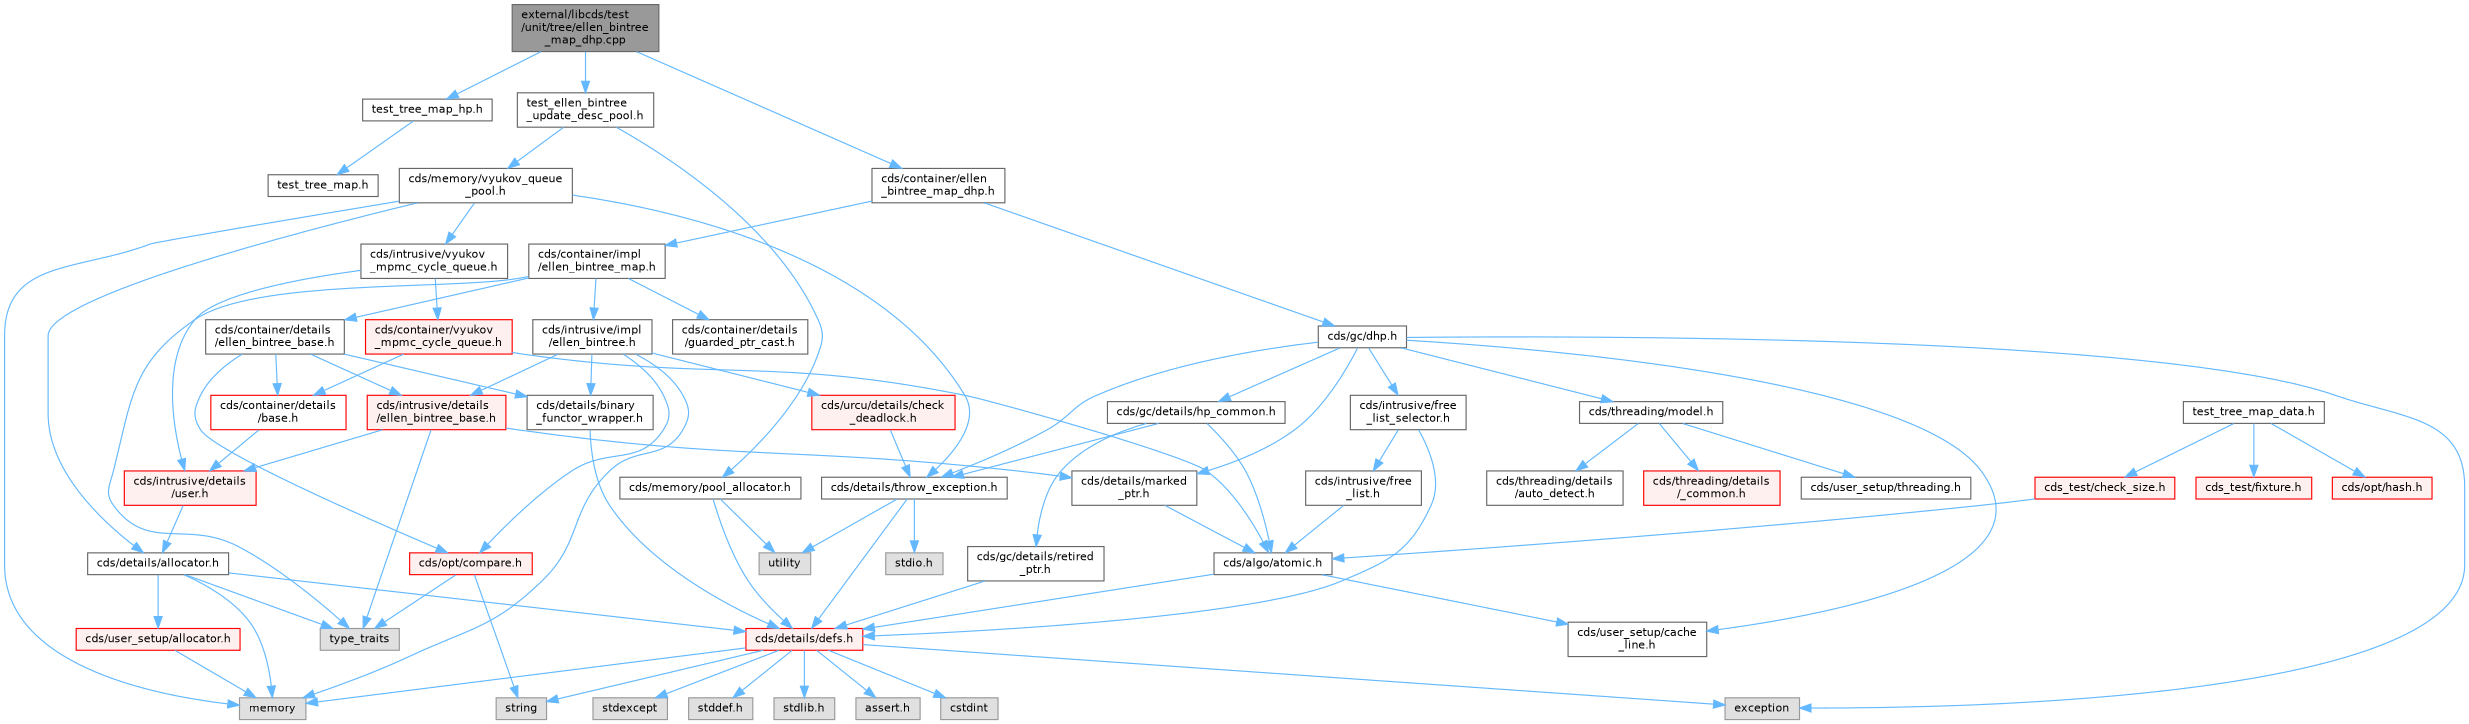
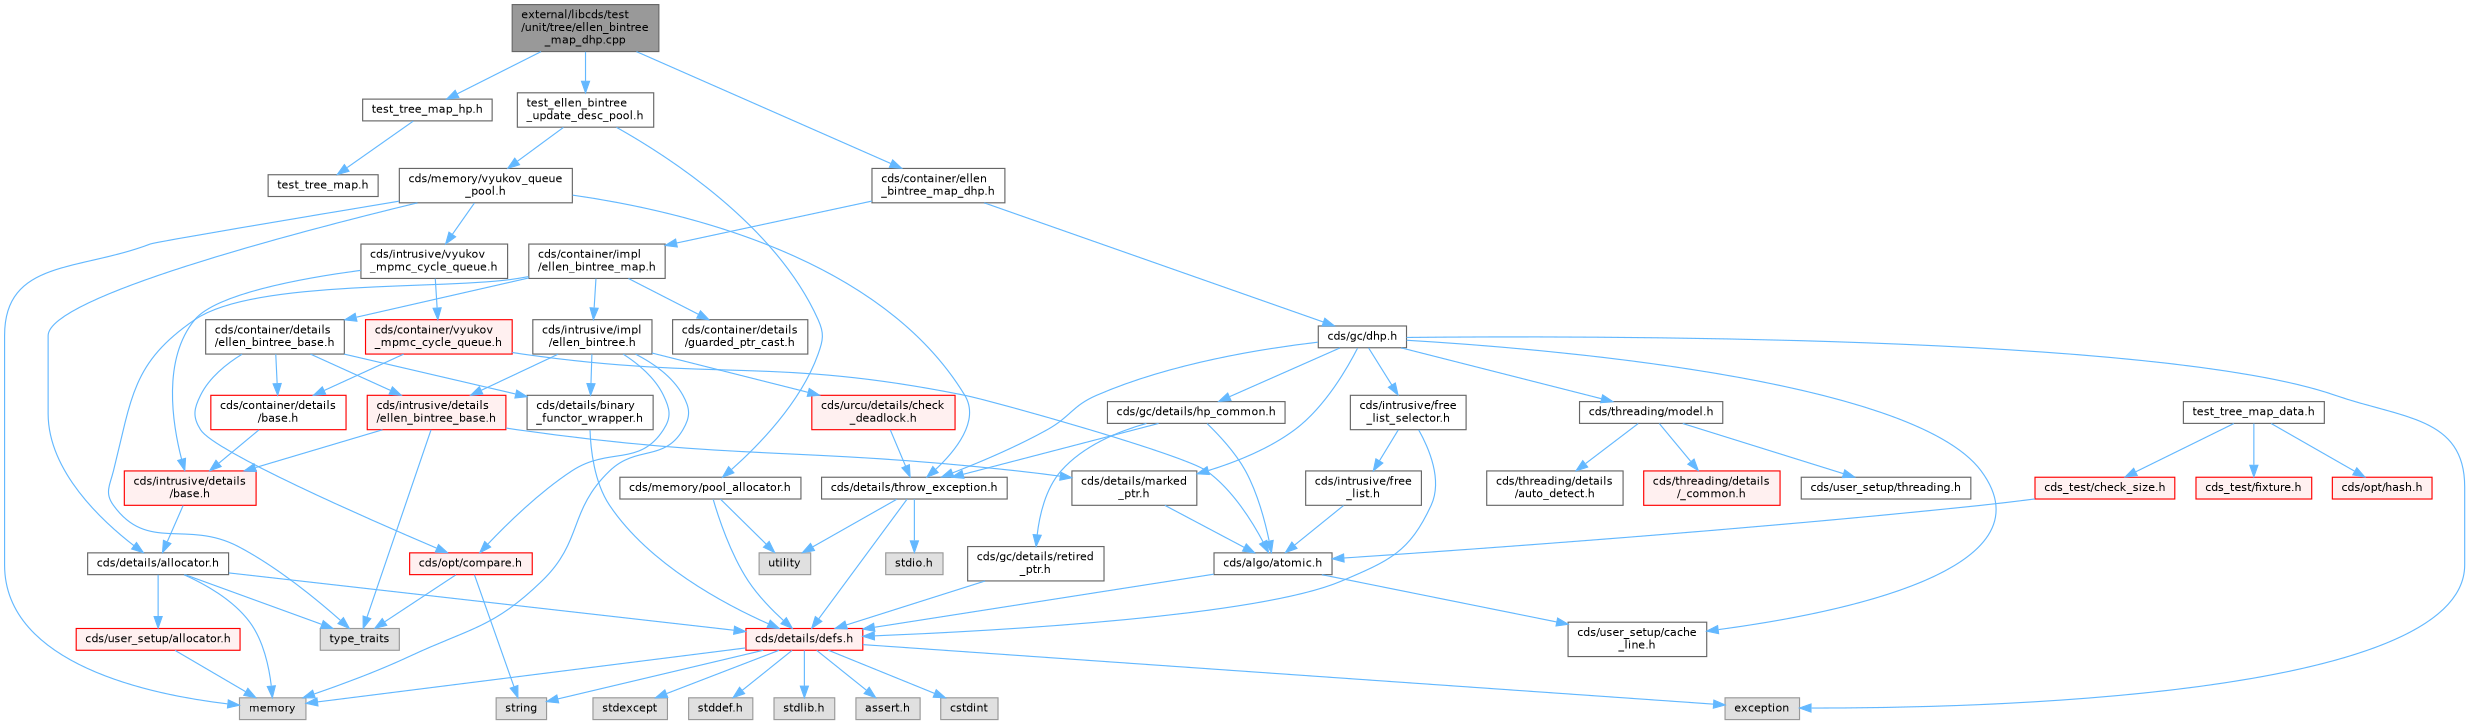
(190, 488) -> (190, 488)
